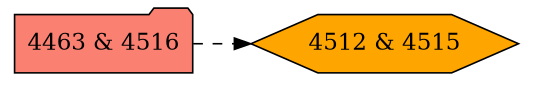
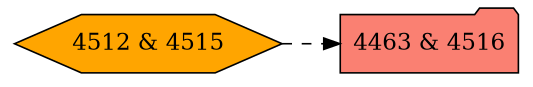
(214, 44) -> (303, 44)
